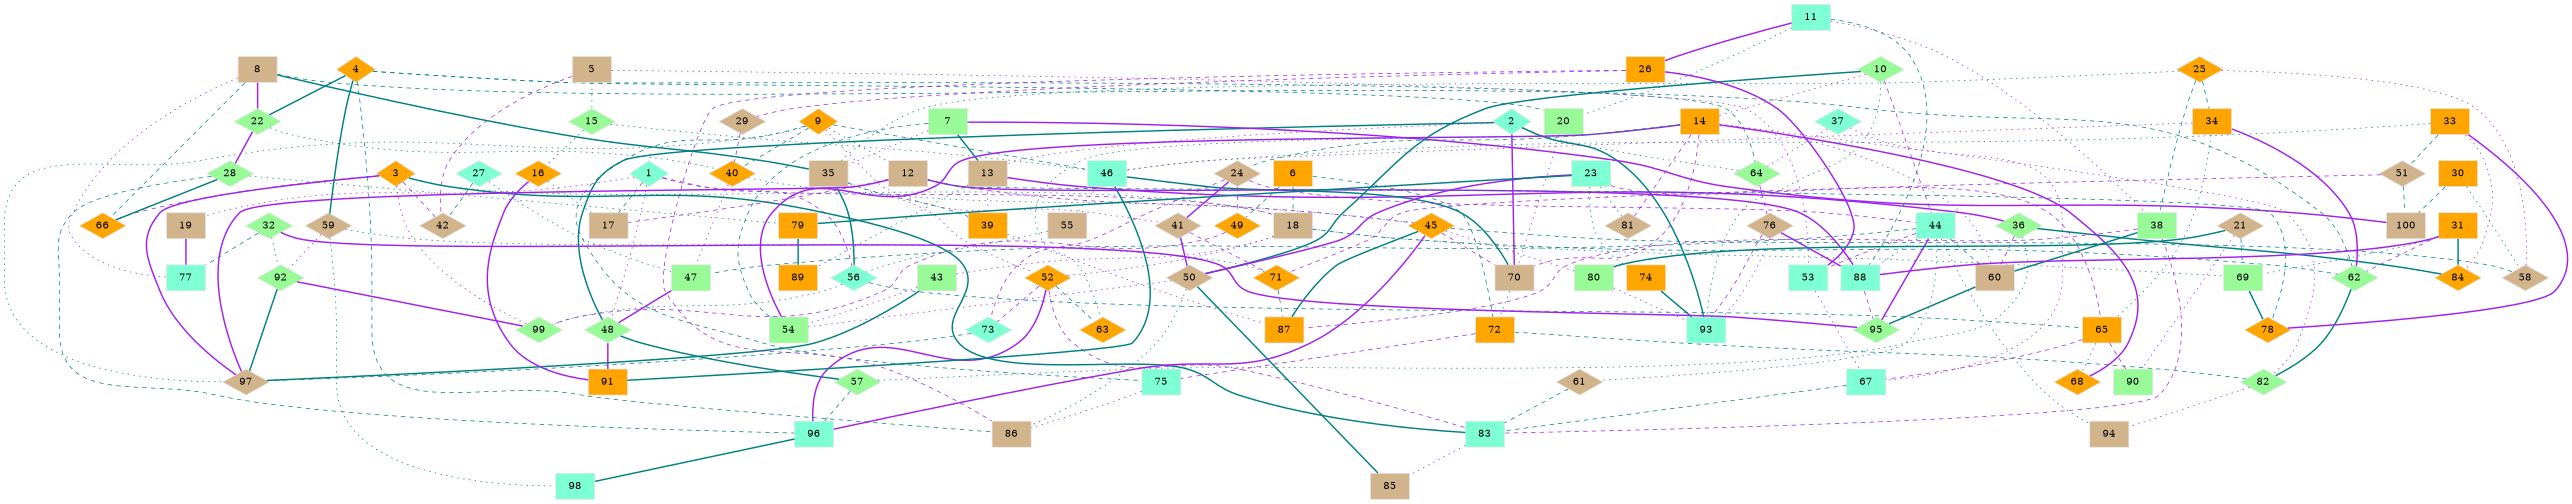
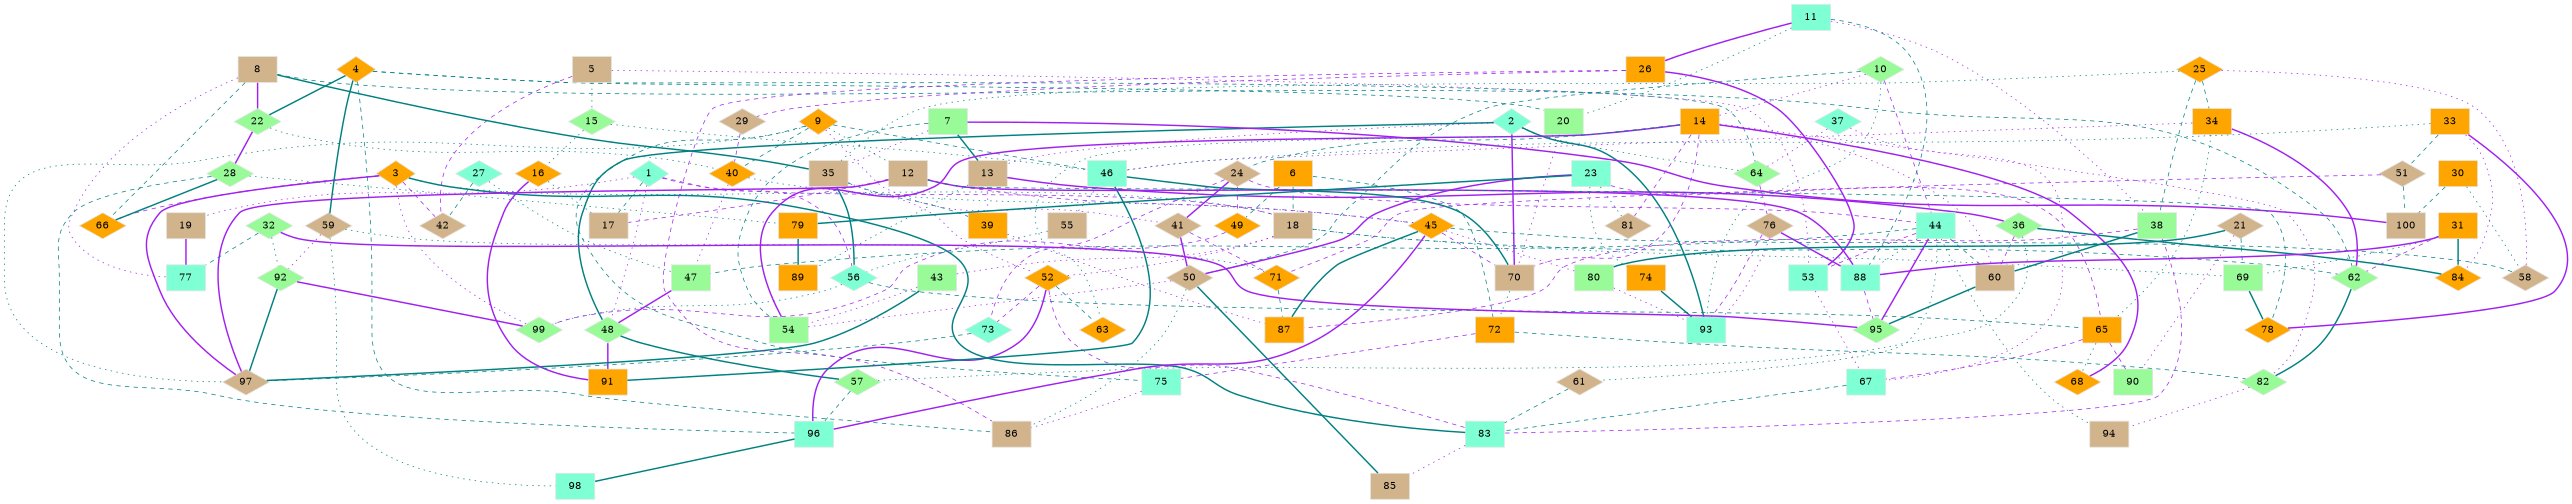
(1525, 101) -> (1525, 101)
